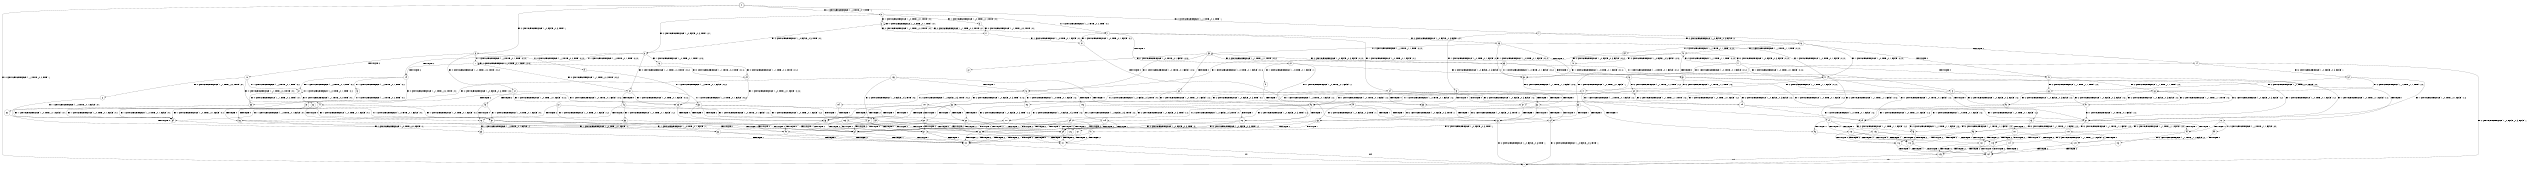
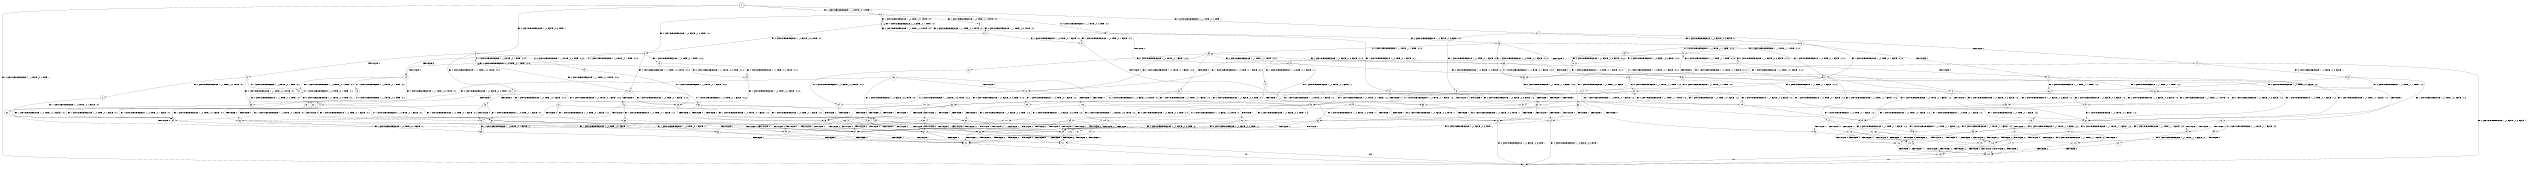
(429, 63) -> (429, 63)
none -> (871, 73)
(1282, 120) -> none
